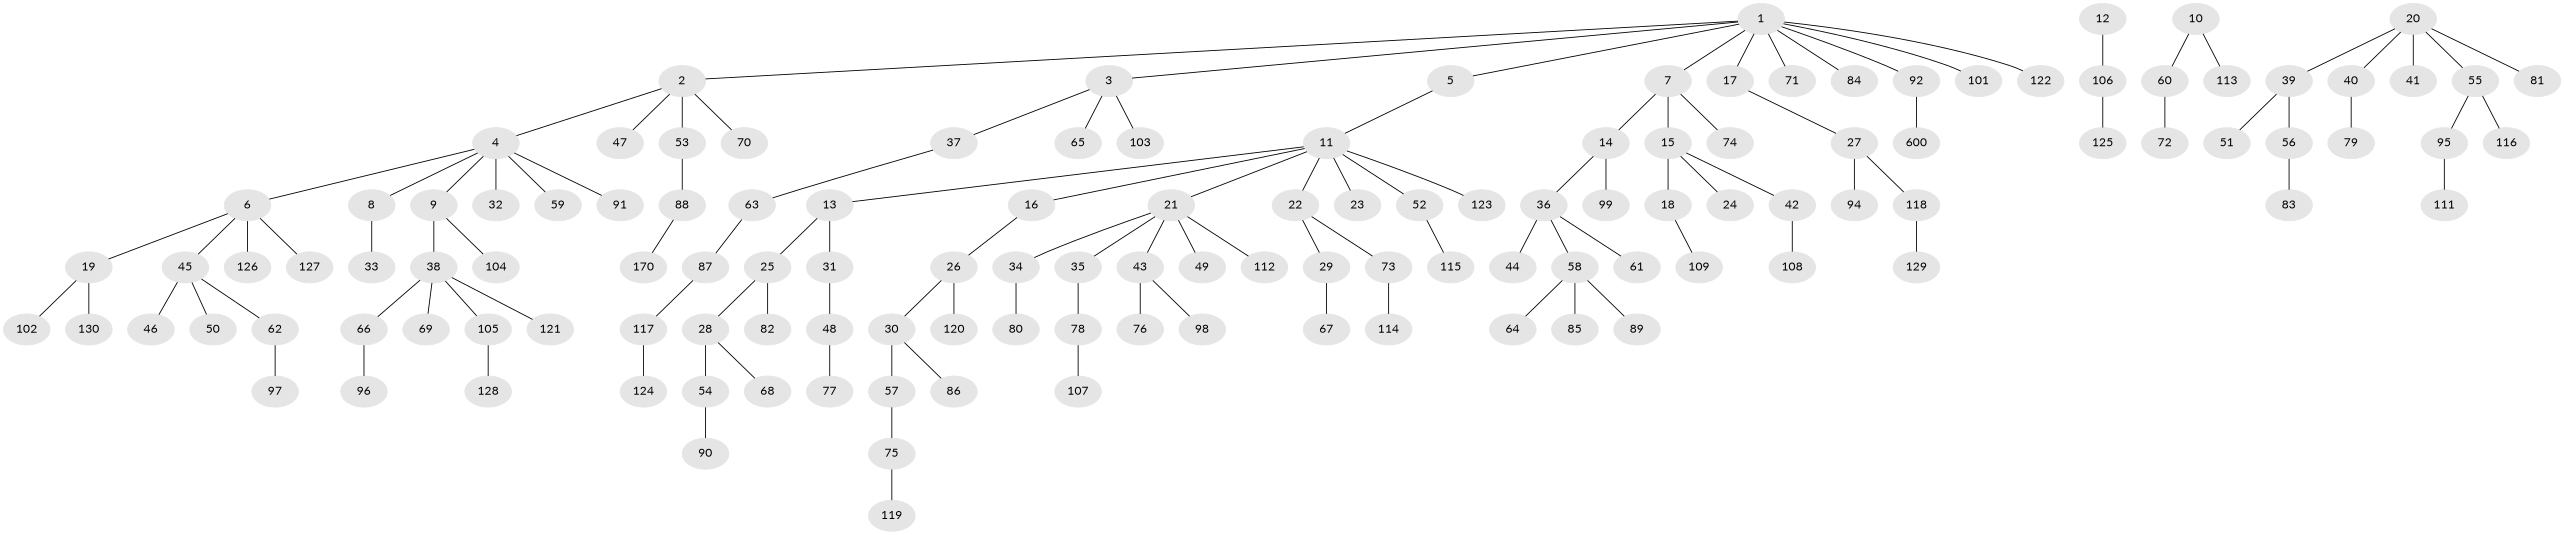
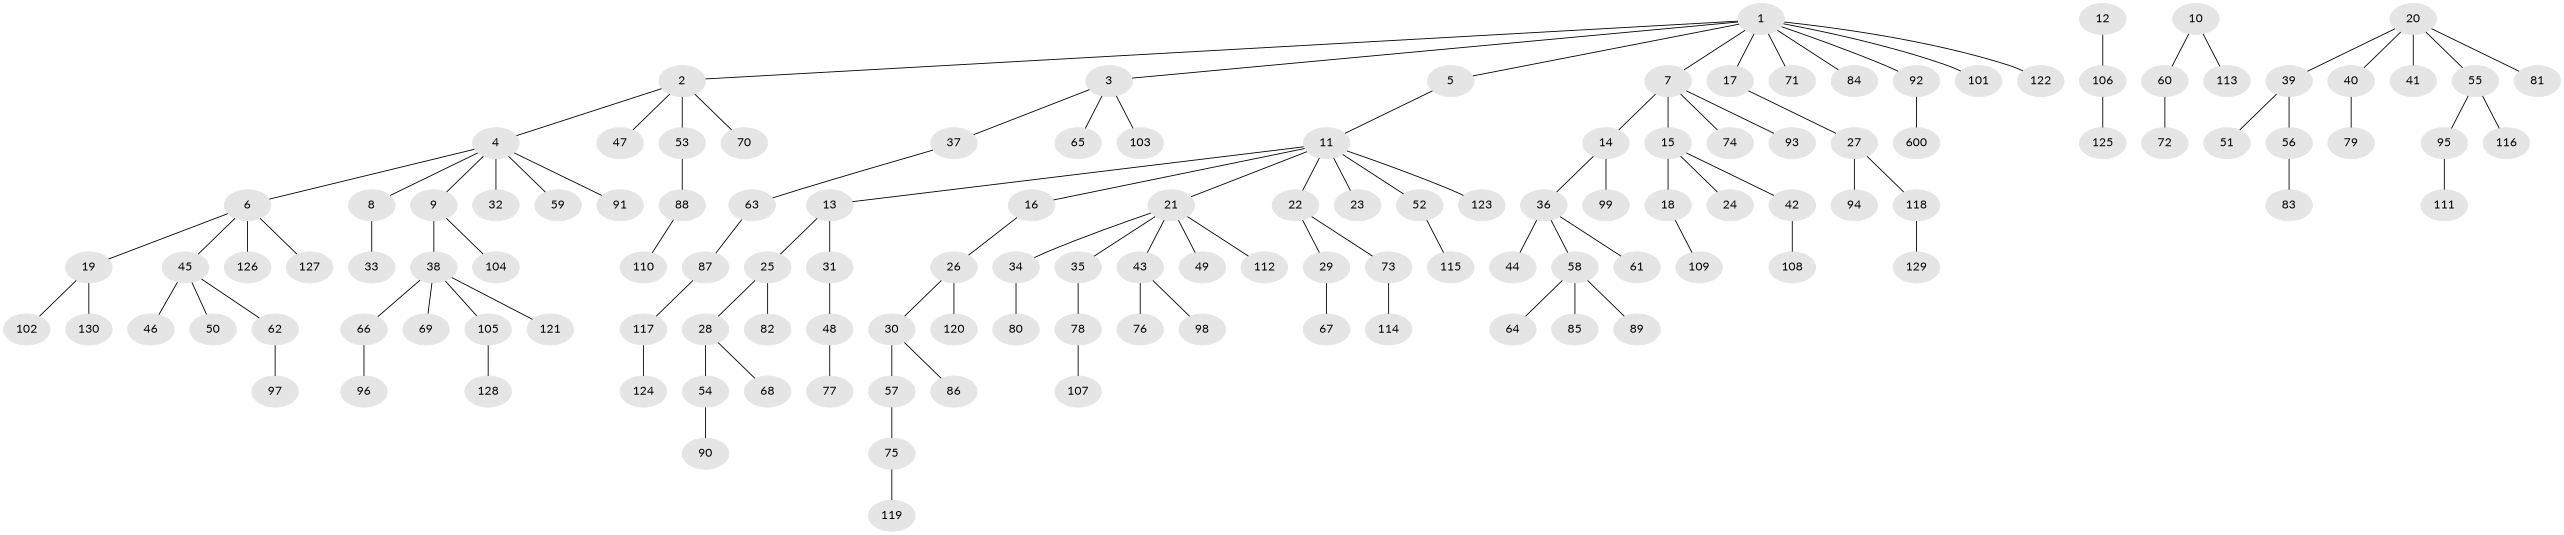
none -> (1792, 143)
(643, 267) -> (643, 267)
